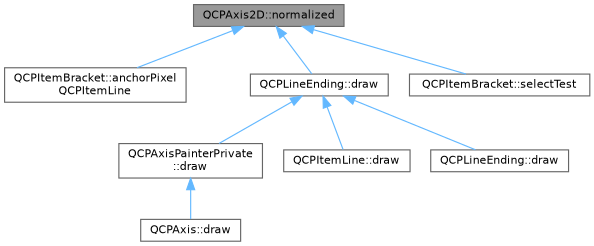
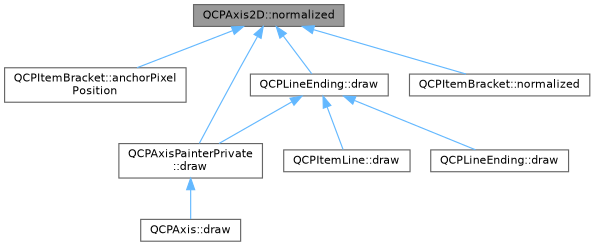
(95, 85) -> (95, 85)
(500, 85) -> (500, 85)
none -> (228, 90)
